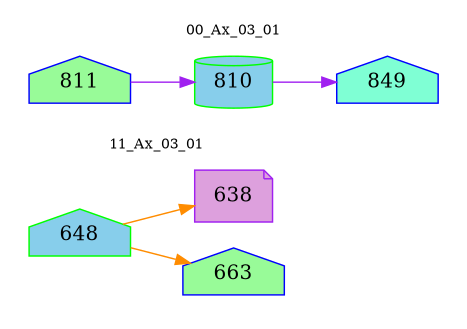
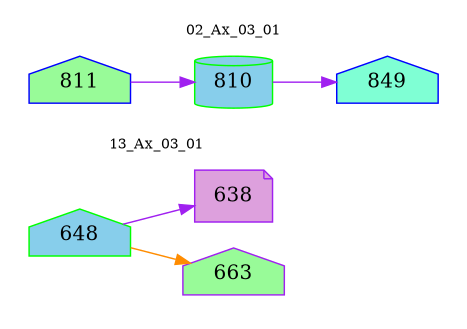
(234, 31) -> (234, 31)
(157, 145) -> (157, 145)
(151, 217) -> (151, 217)
(234, 274) -> (234, 274)
